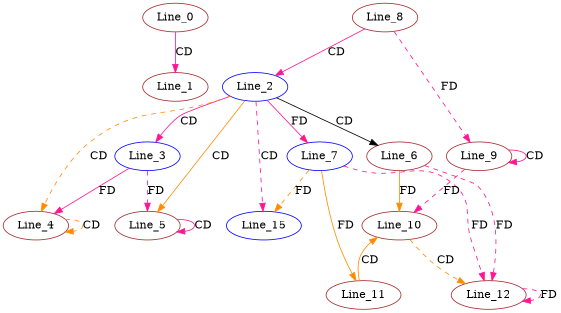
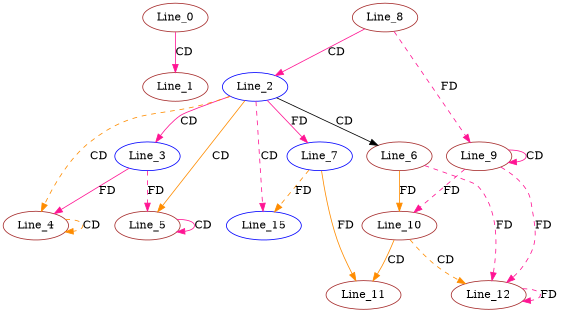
(446, 179) -> (534, 219)
(359, 260) -> (386, 257)
